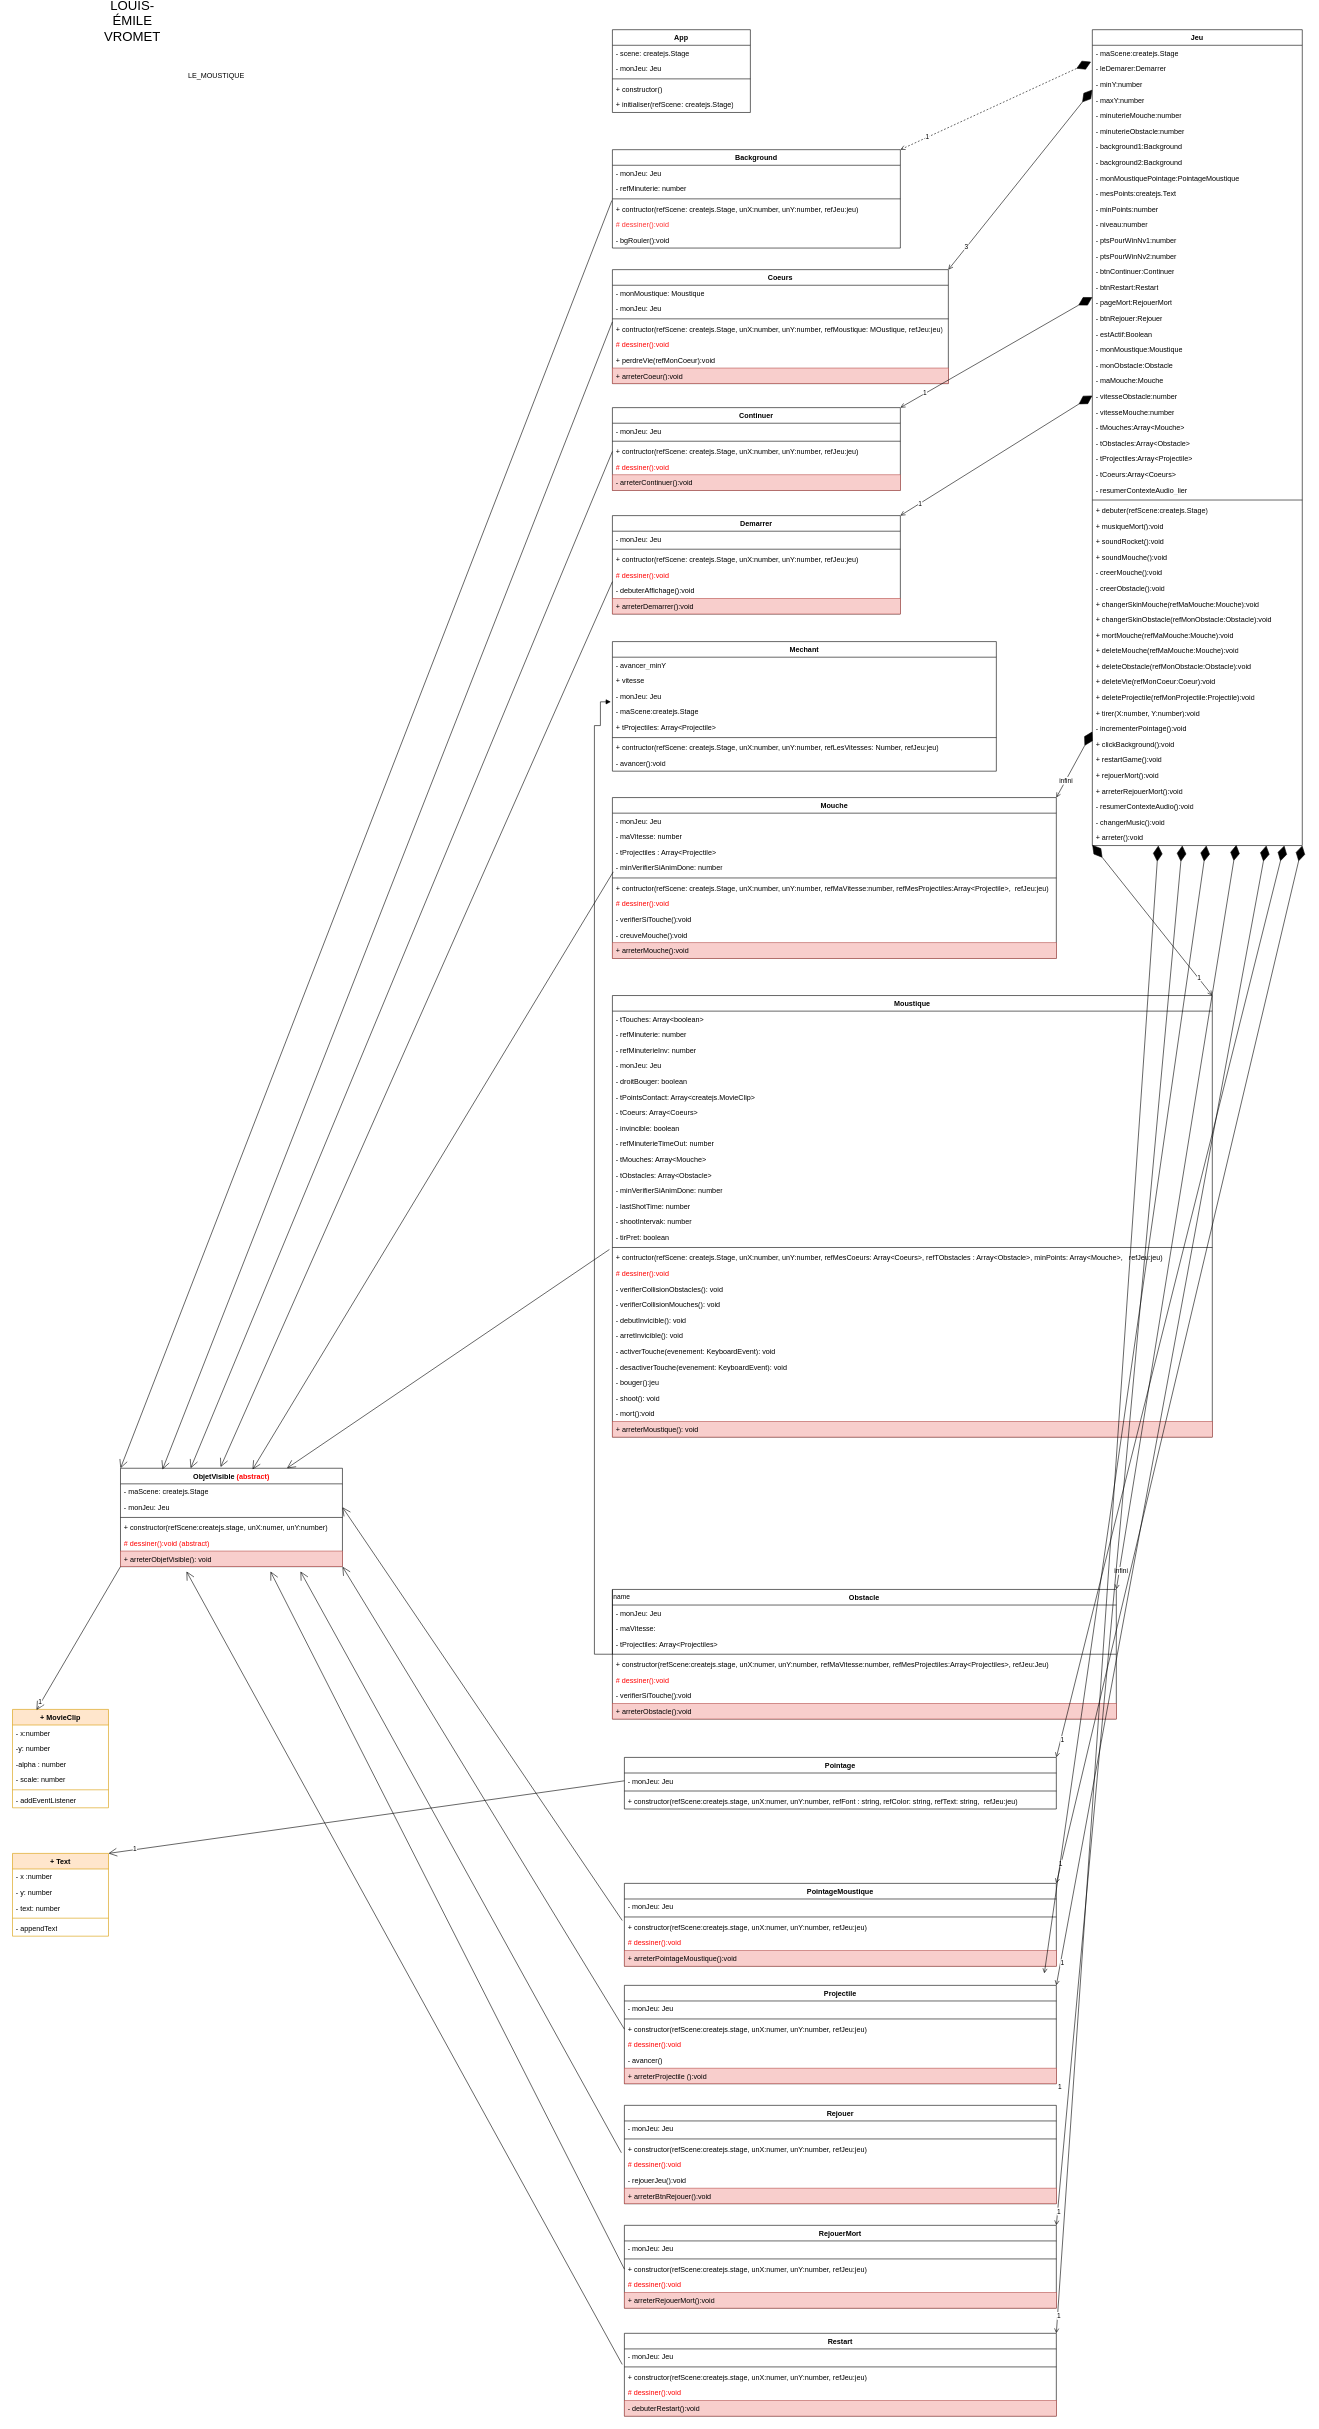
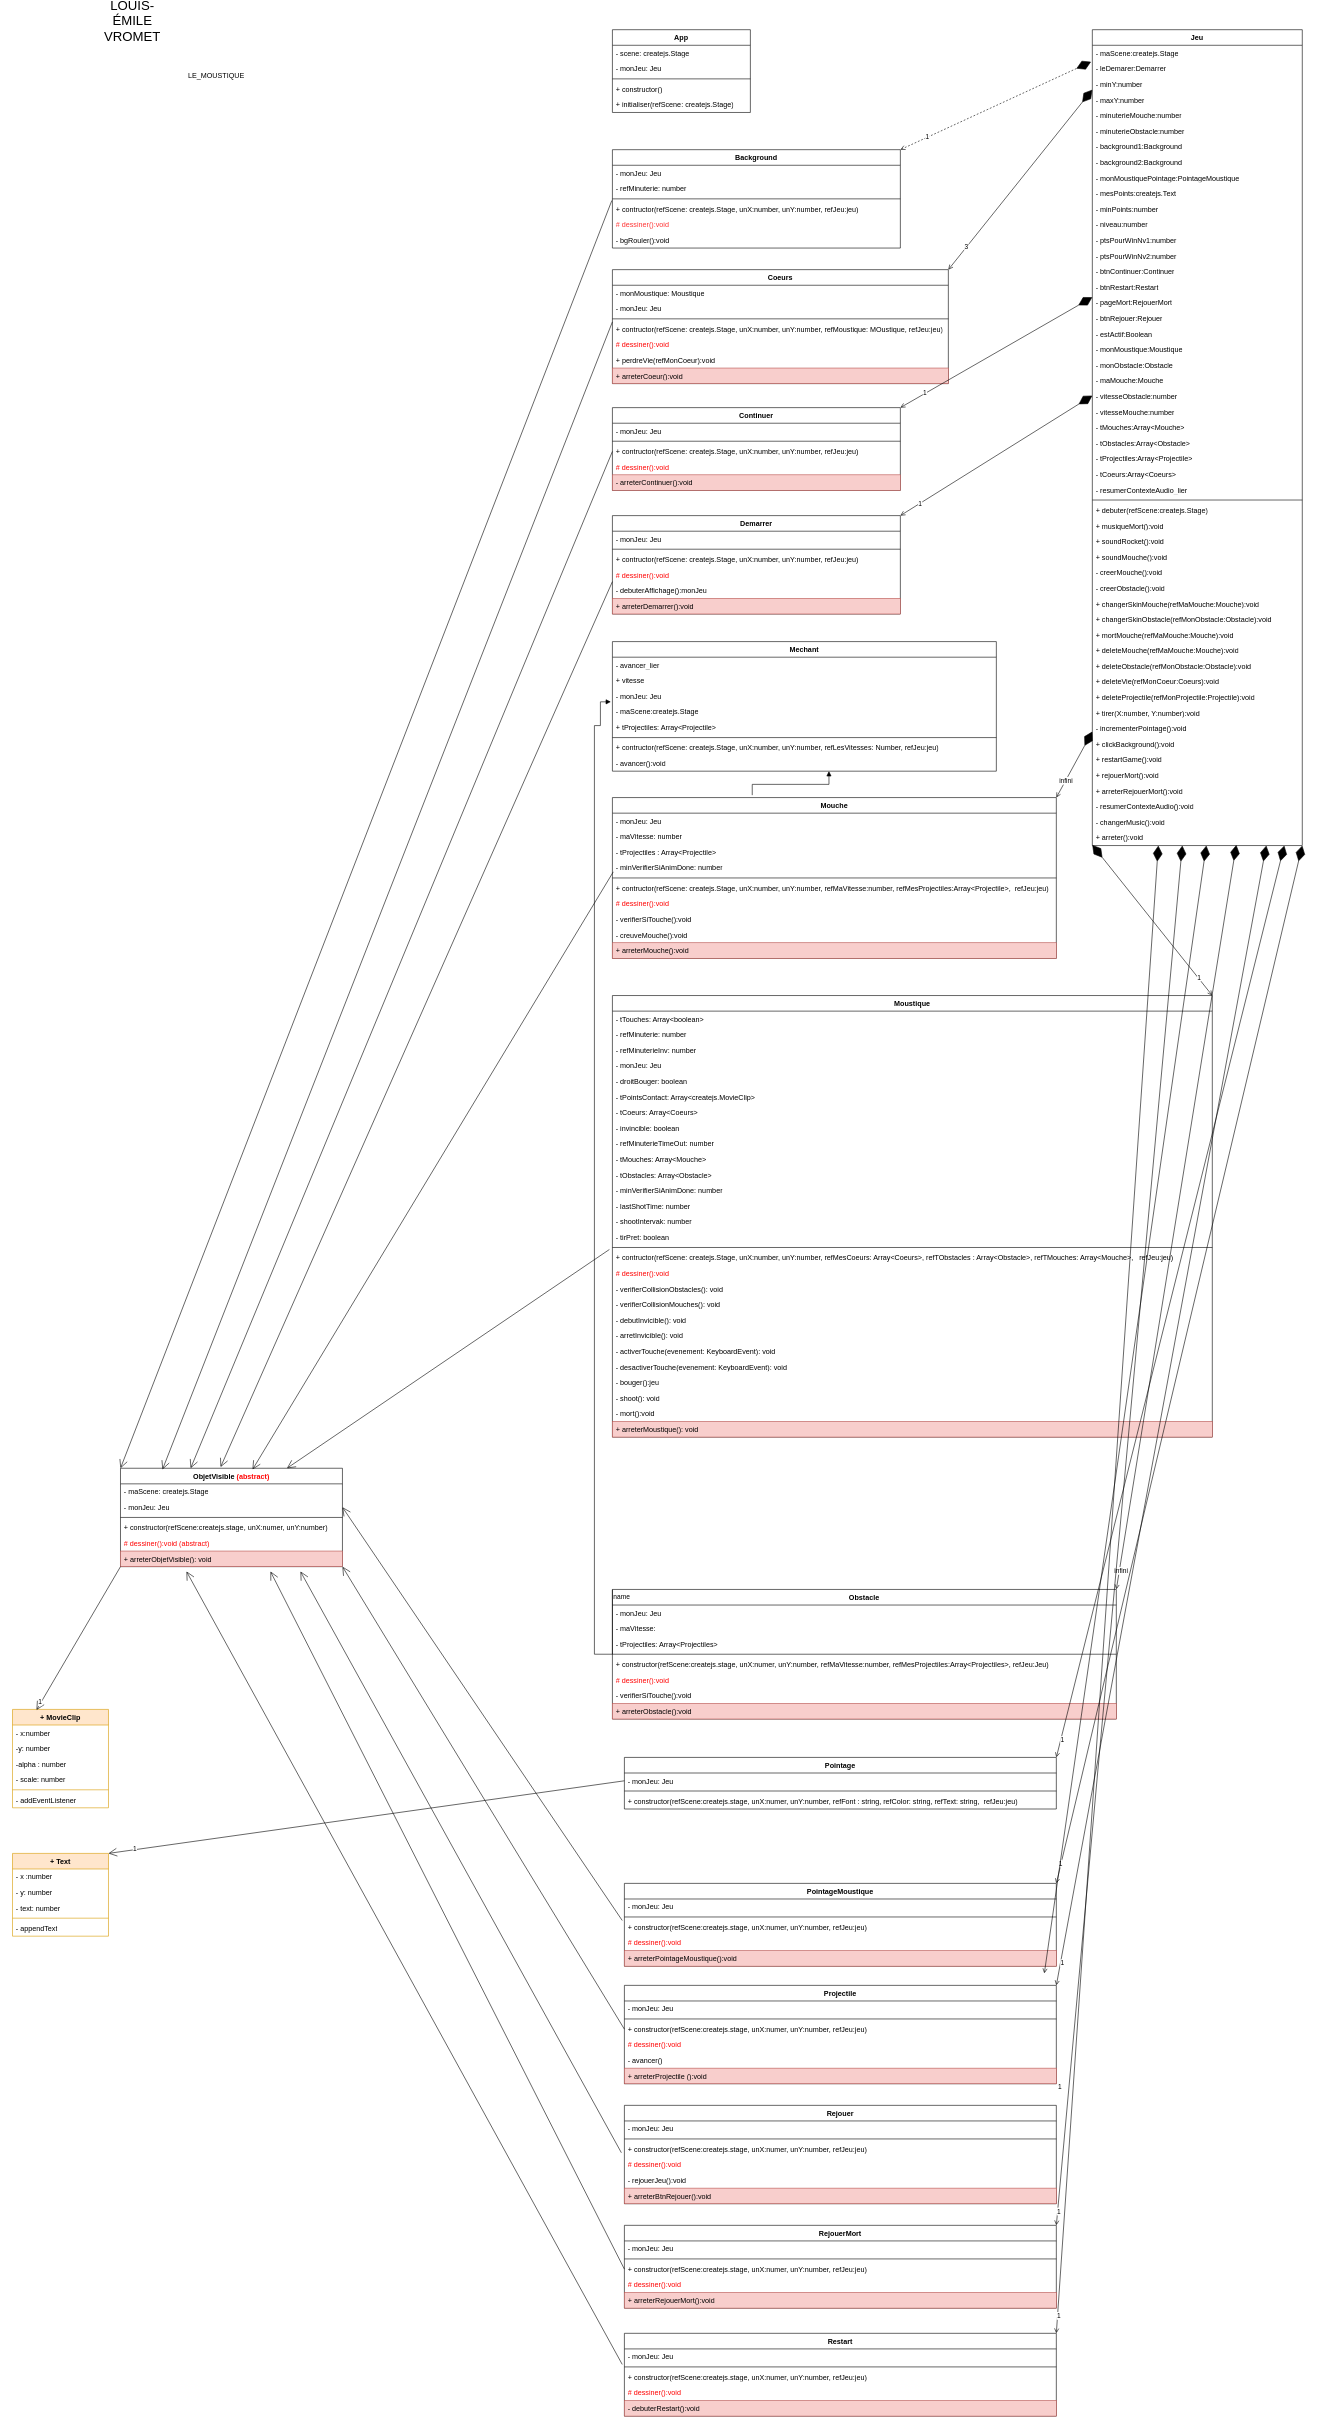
(663, 591) -> (668, 591)
(642, 666) -> (641, 666)
(1161, 683) -> (1163, 683)
none -> (794, 785)
(913, 1263) -> (913, 1263)
